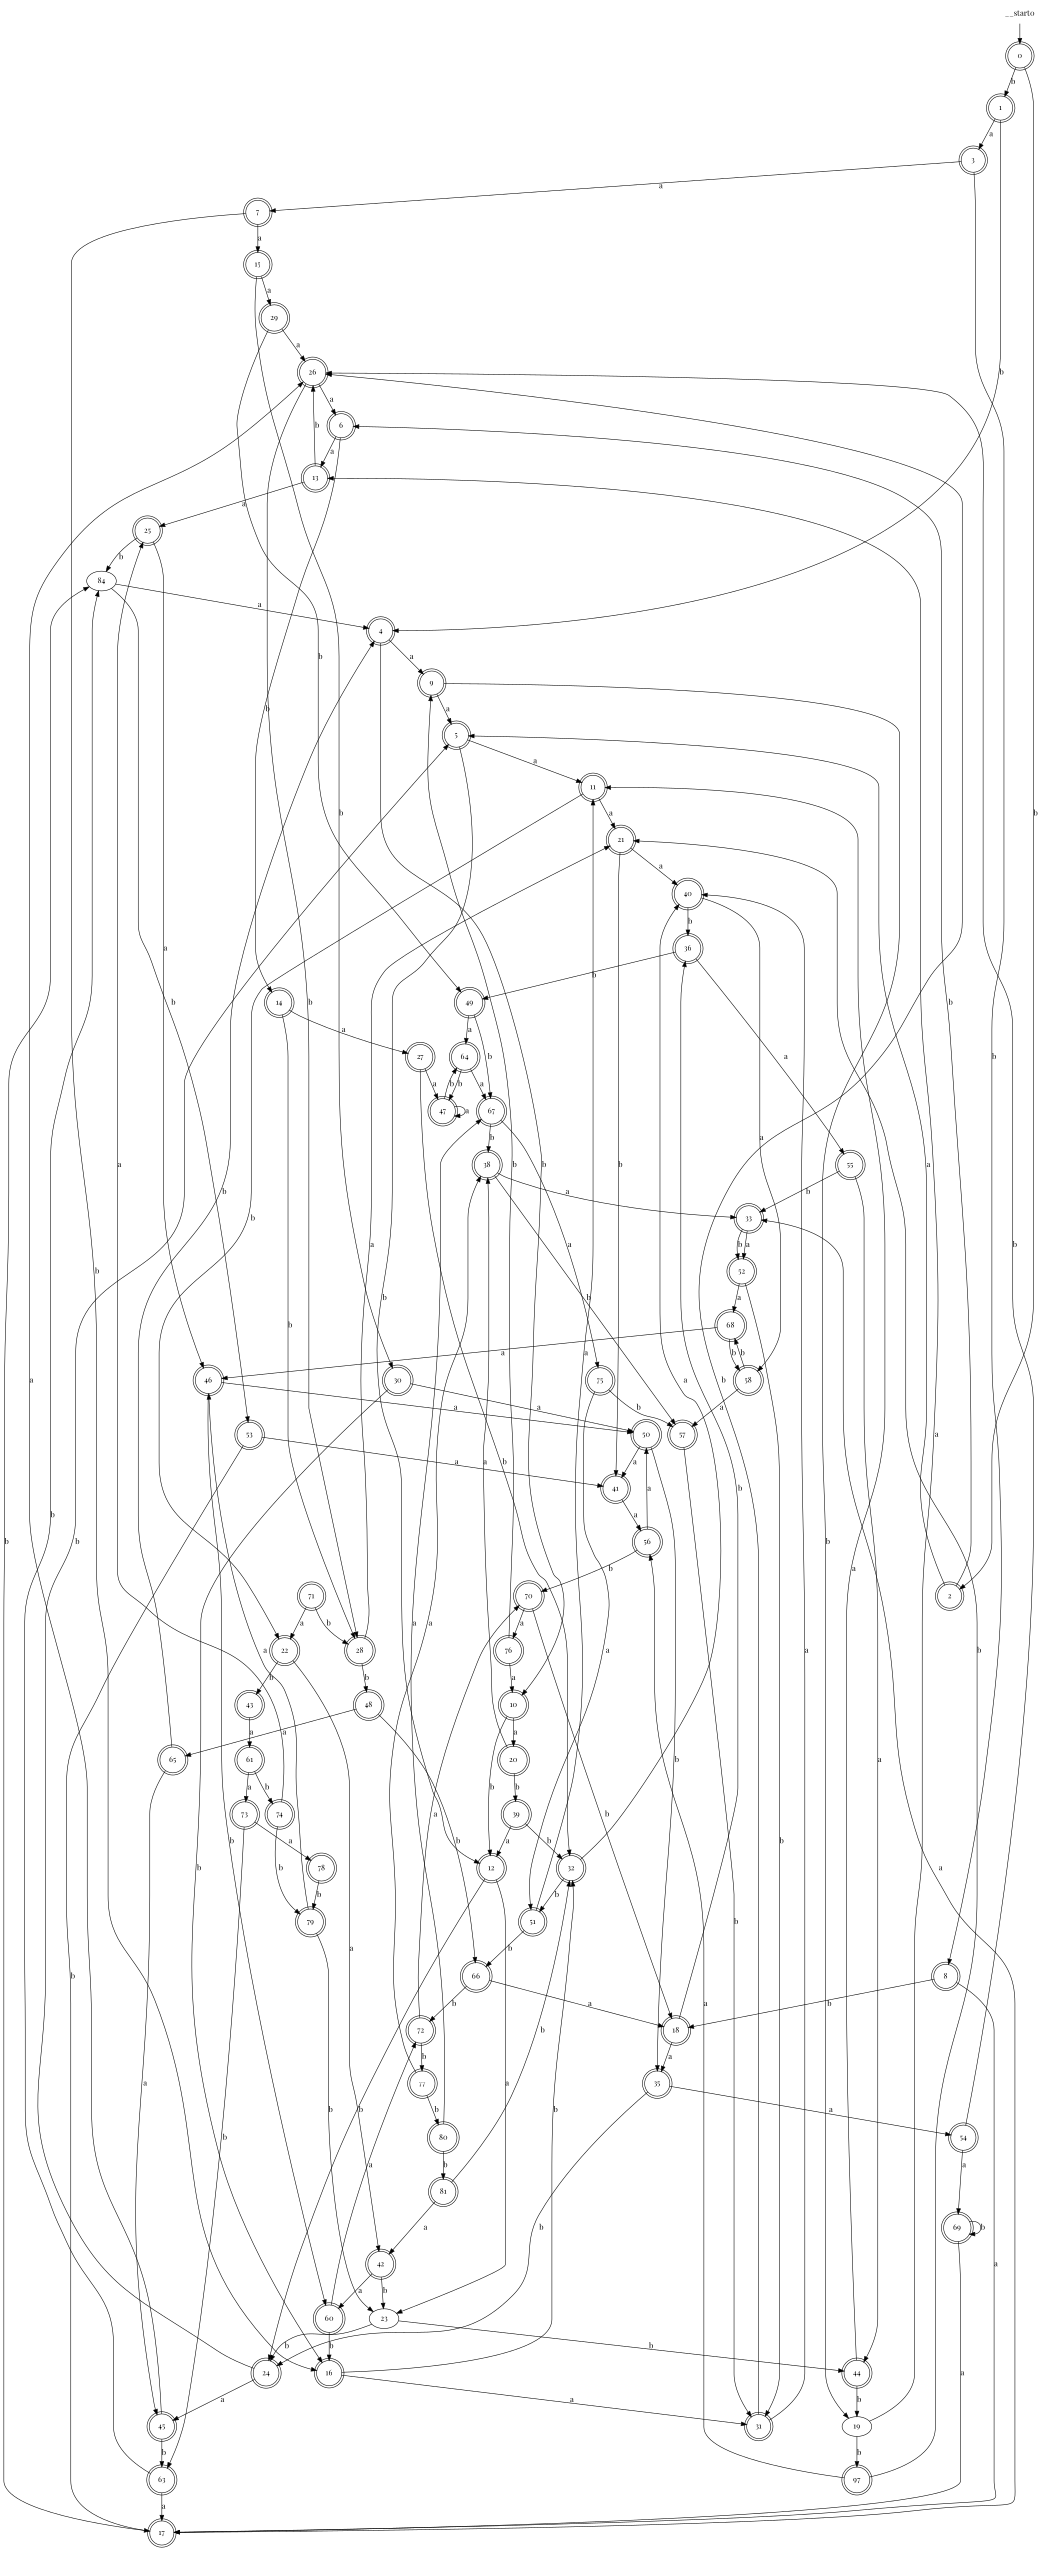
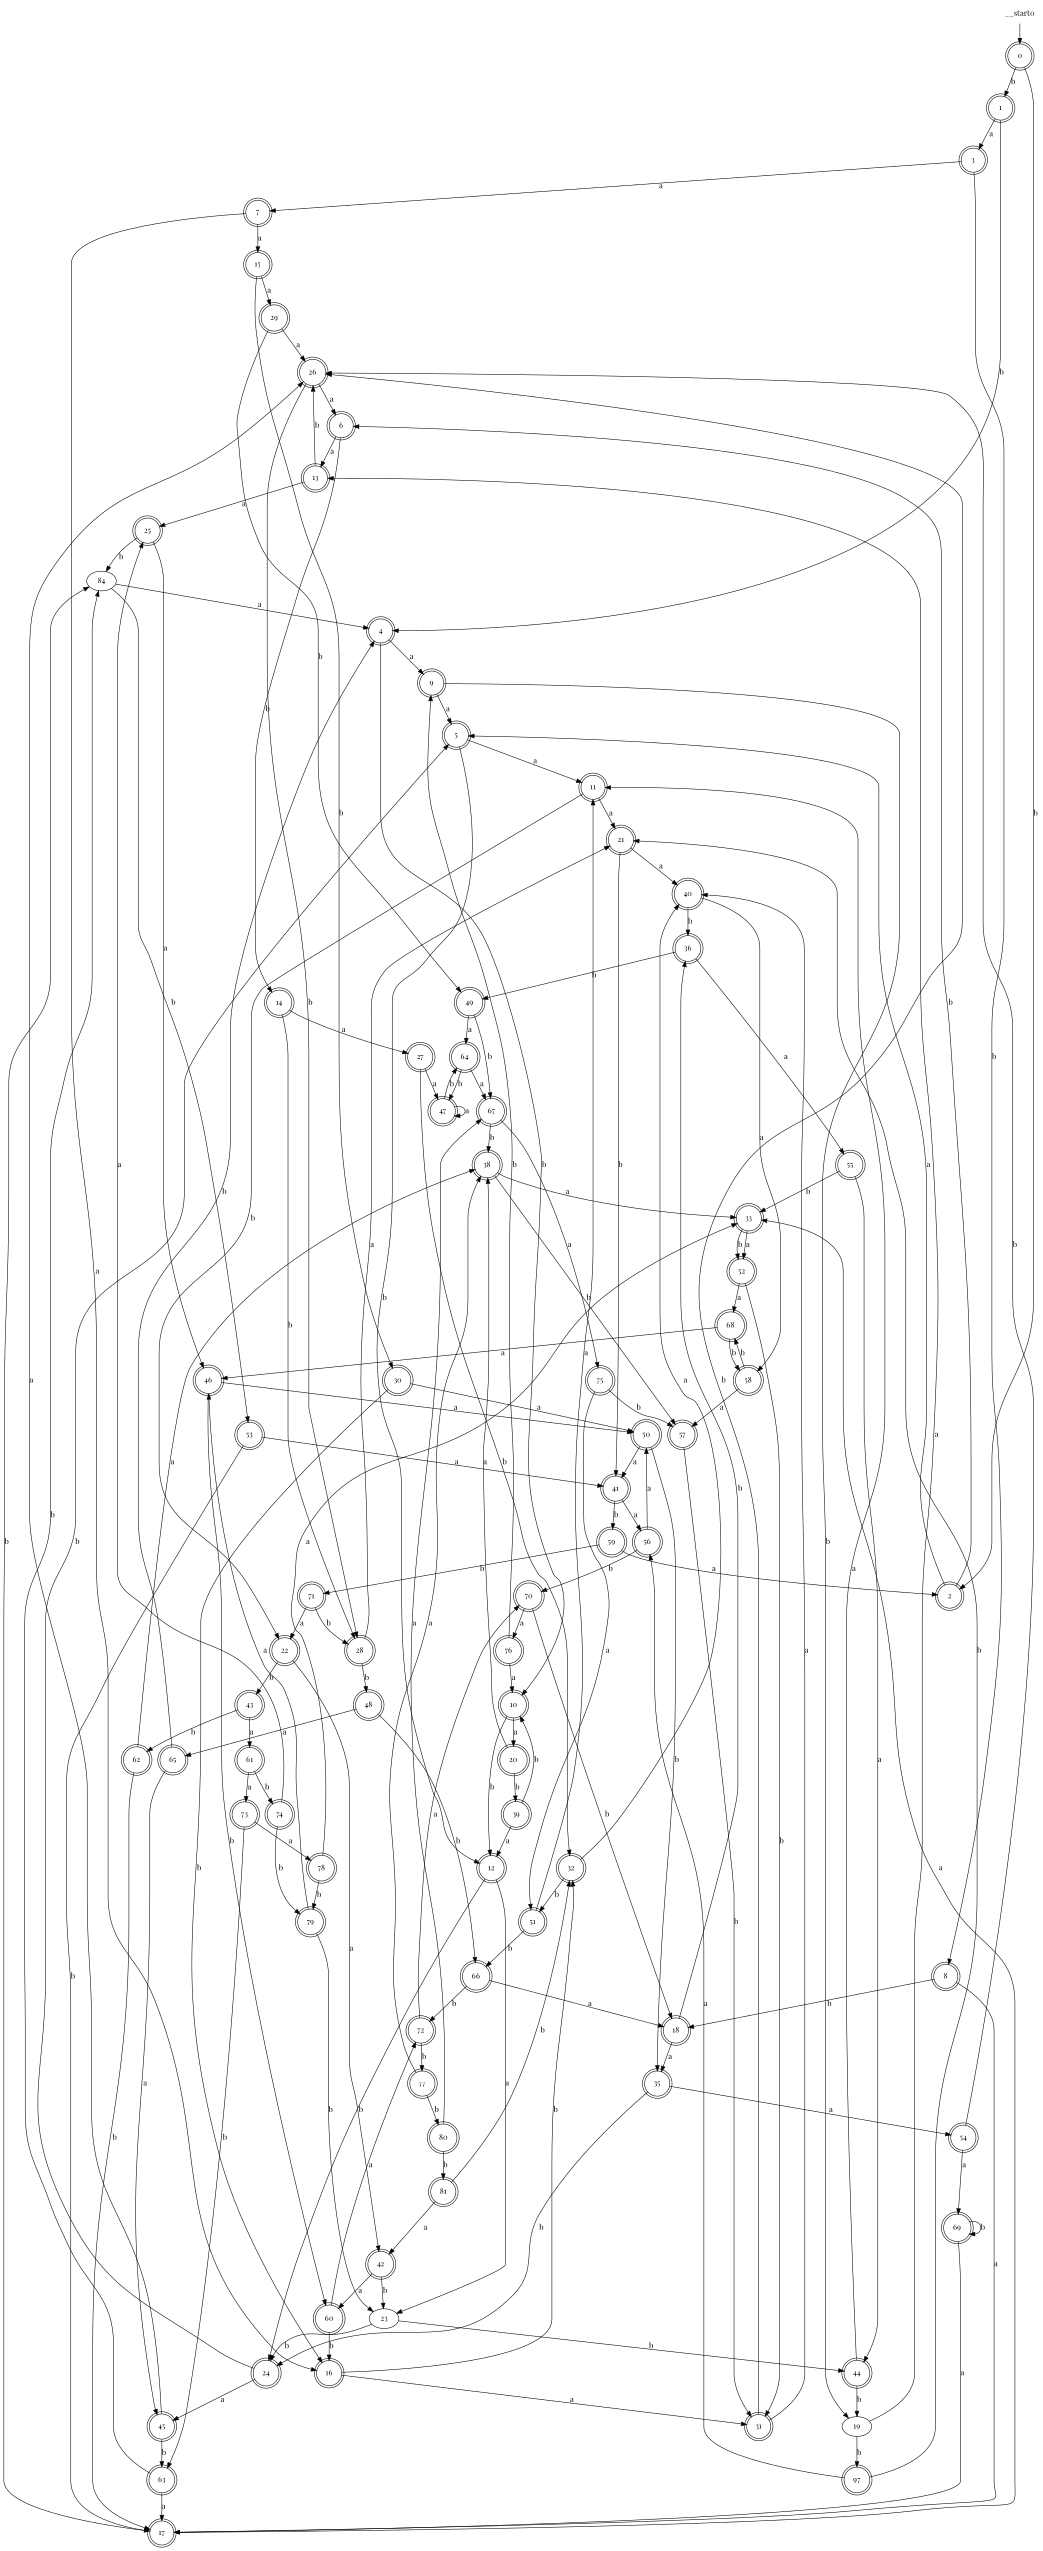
(97, 1271) -> (97, 1271)
none -> (381, 1466)
none -> (612, 1542)
none -> (137, 1760)
(542, 1839) -> (534, 1762)
